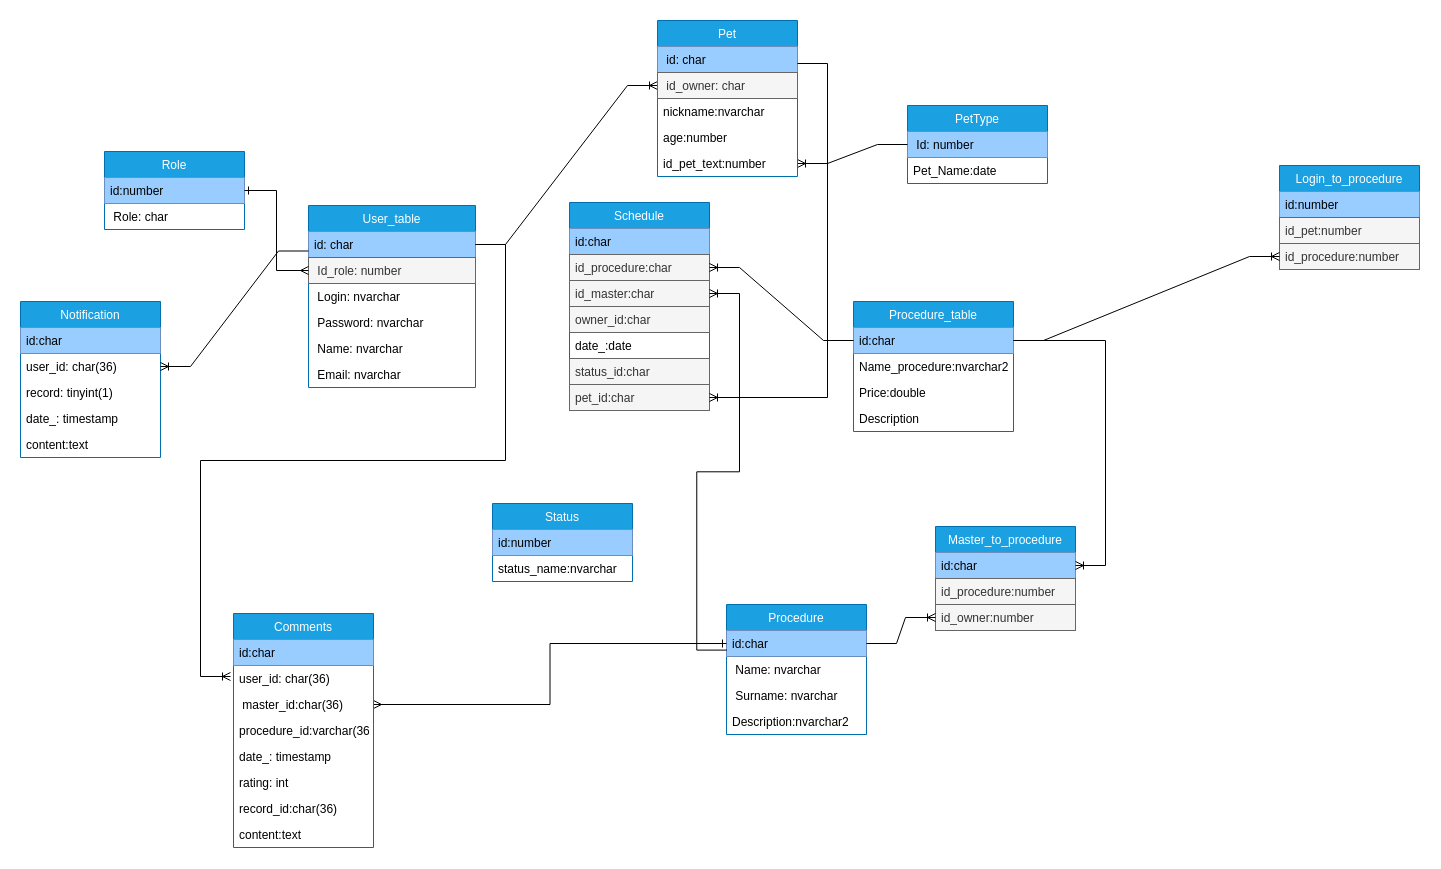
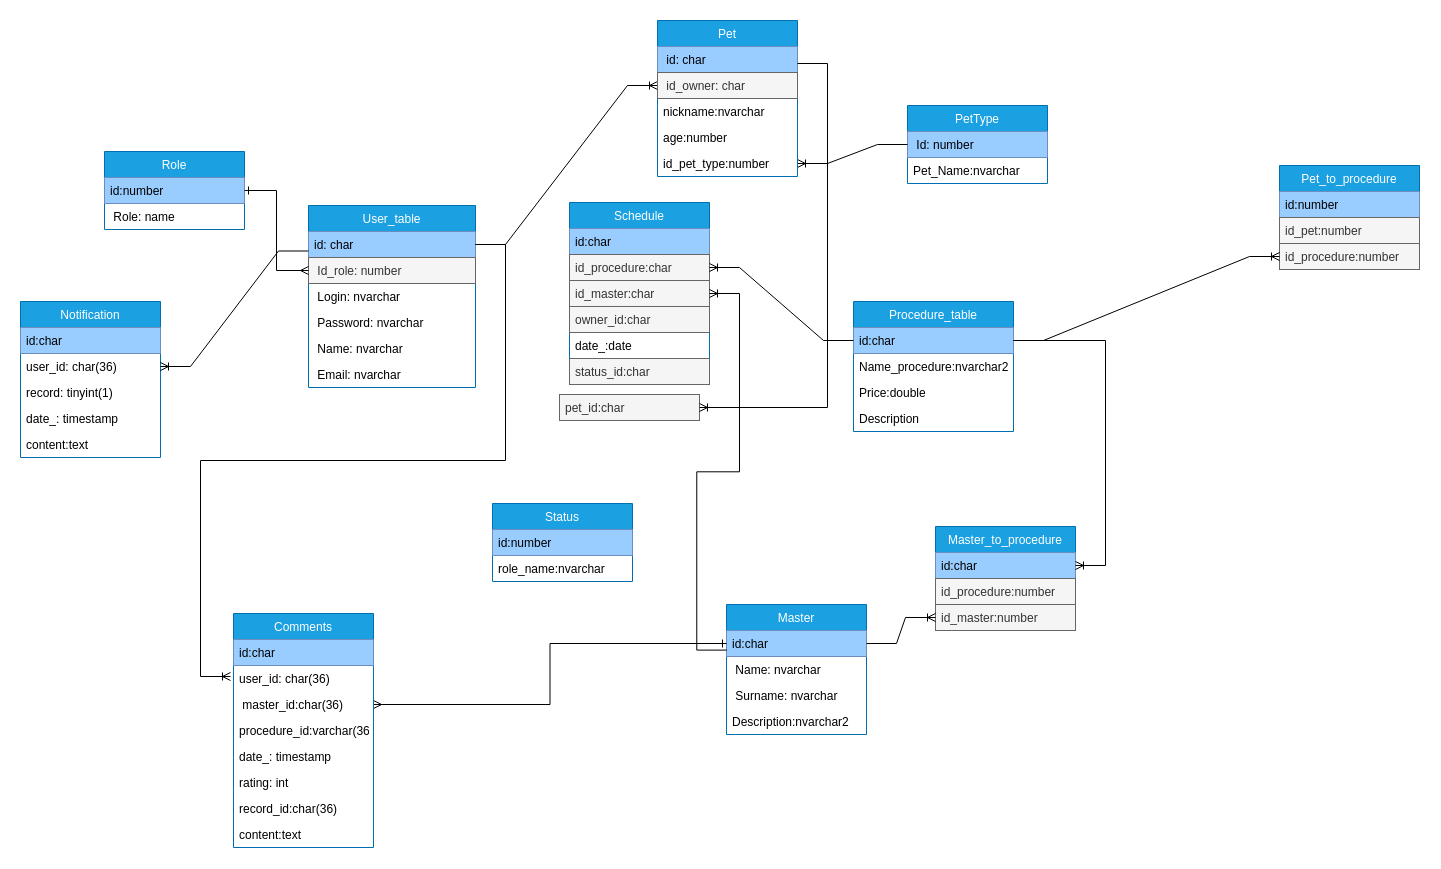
(720, 164) -> (720, 164)
(955, 171) -> (969, 171)
(1349, 179) -> (1349, 179)
(139, 217) -> (139, 217)
(640, 398) -> (630, 408)
(564, 569) -> (555, 569)
(796, 618) -> (796, 618)
(988, 618) -> (992, 618)
